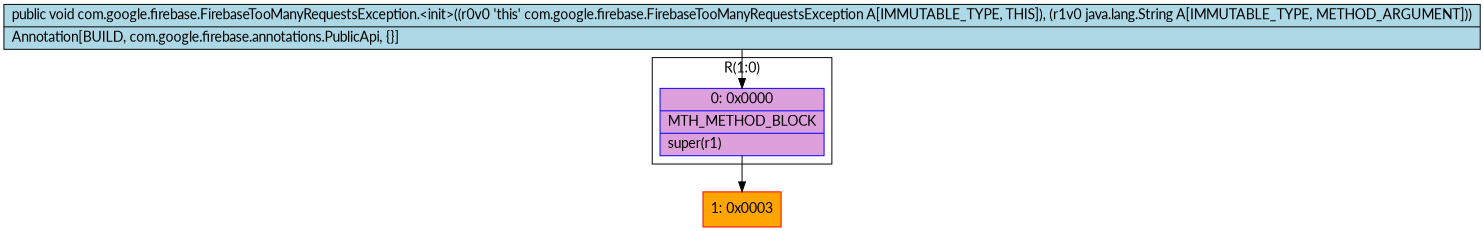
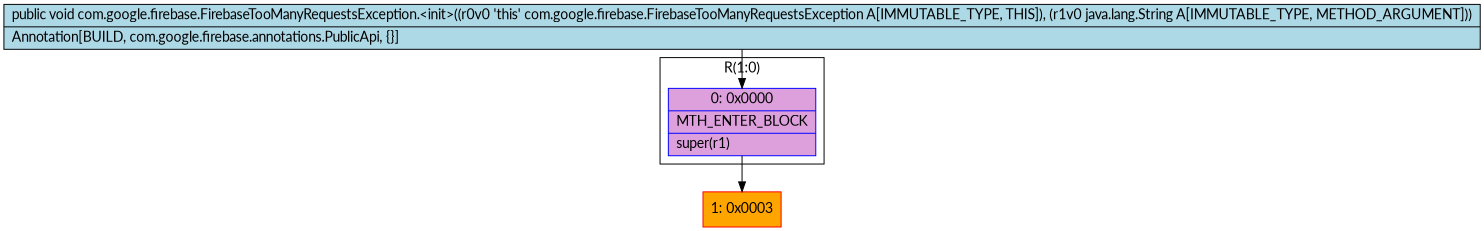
(742, 122) -> (742, 122)
